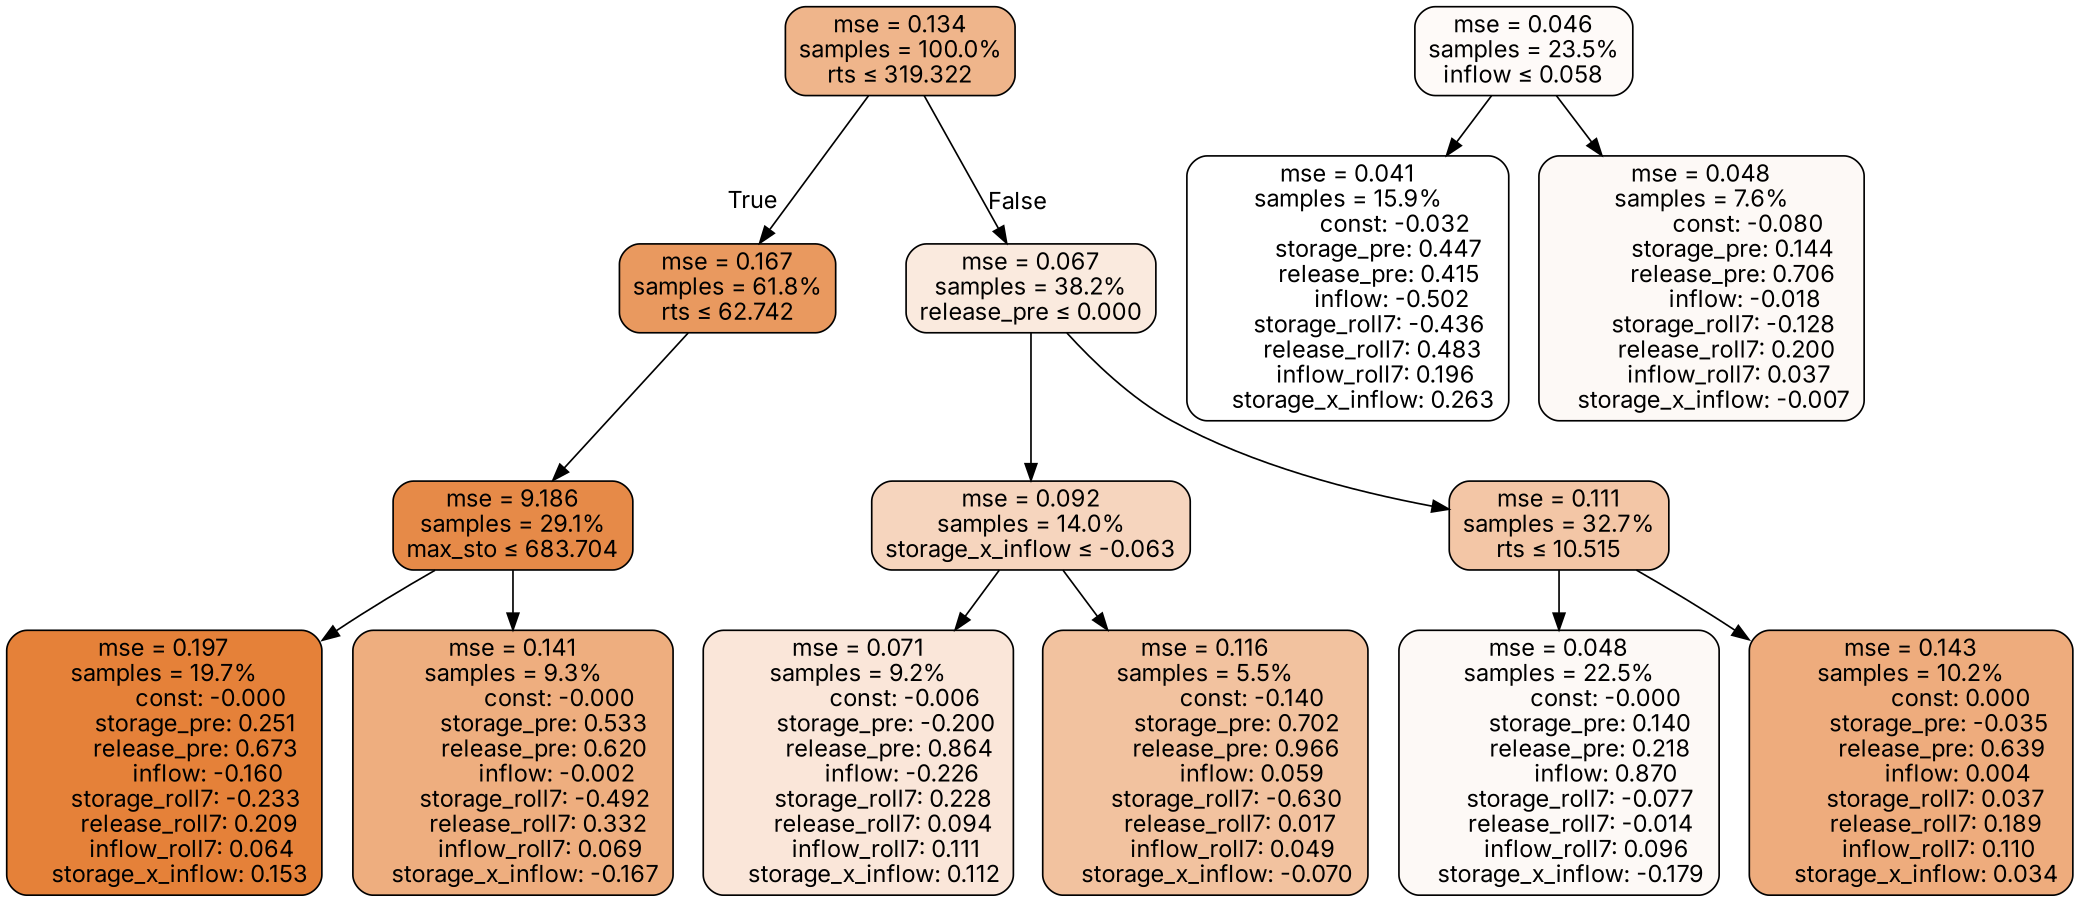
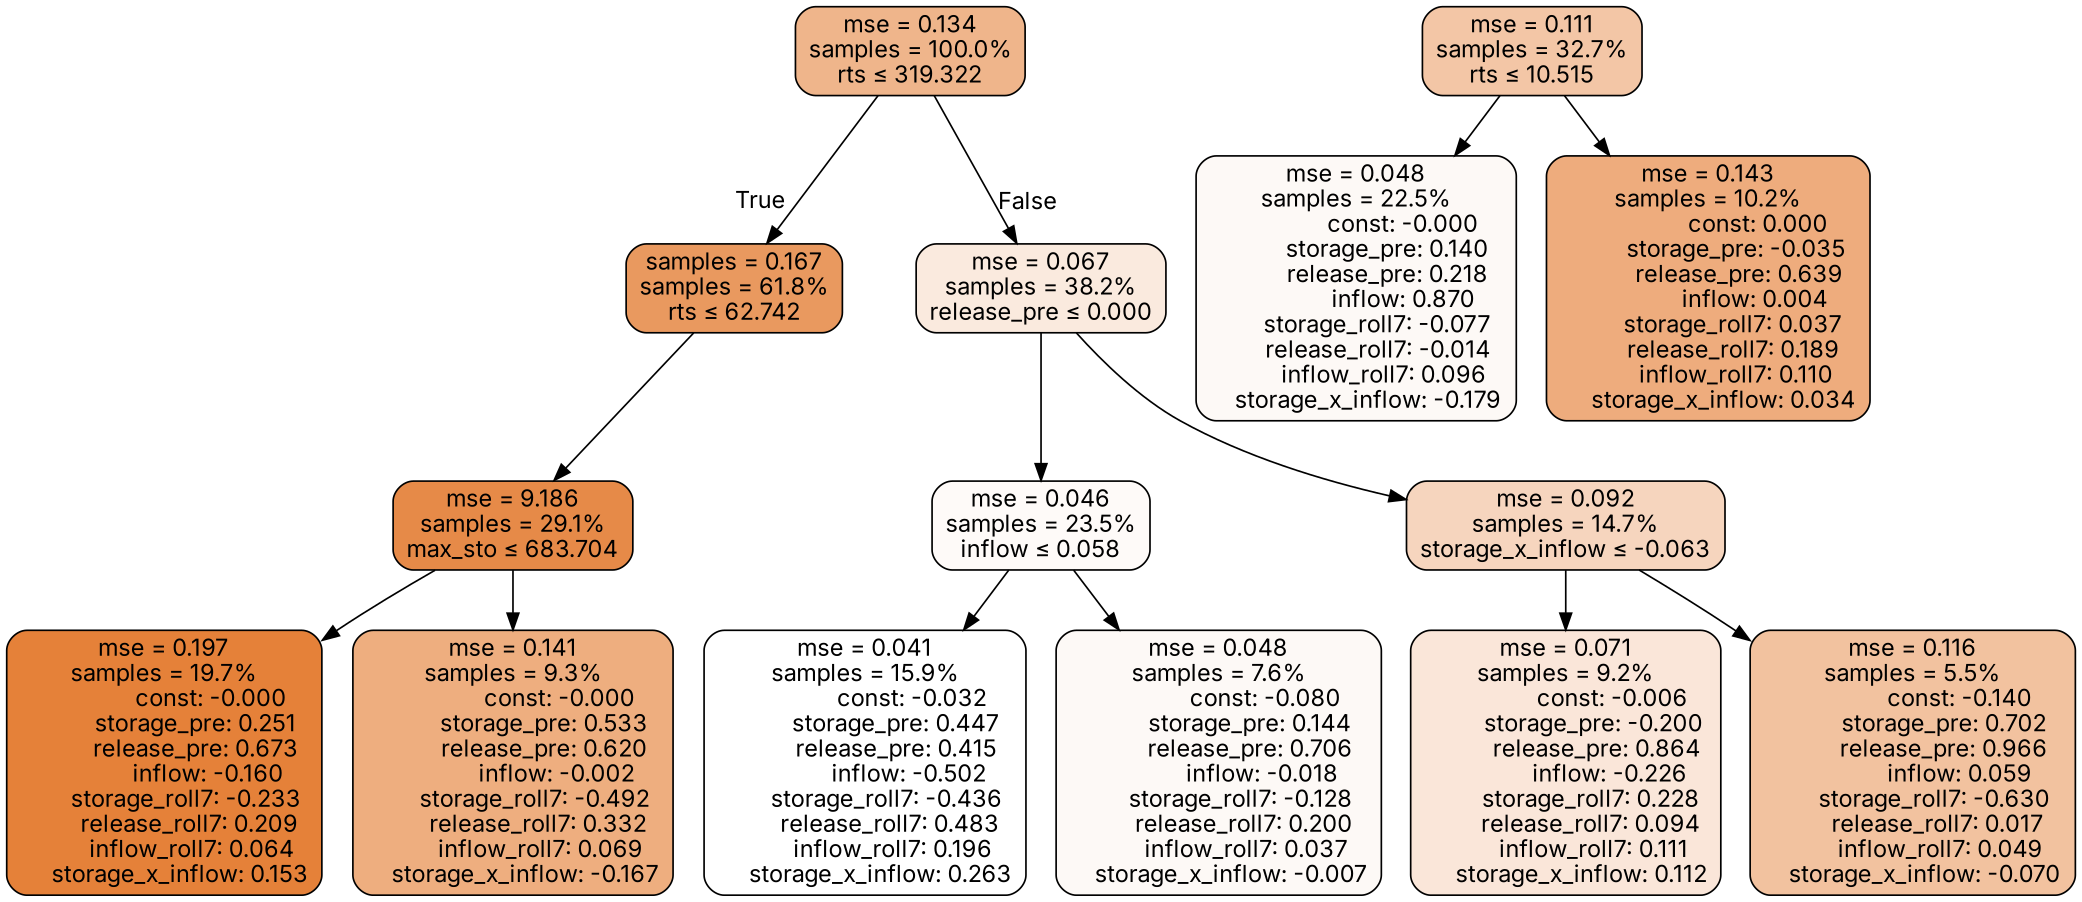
(728, 288) -> (734, 288)
(1234, 450) -> (1041, 398)
(1031, 526) -> (1566, 526)
